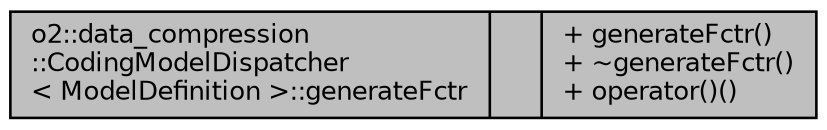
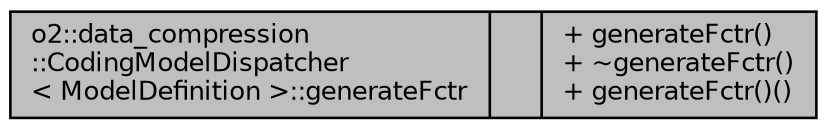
(651, 92) -> (678, 92)
